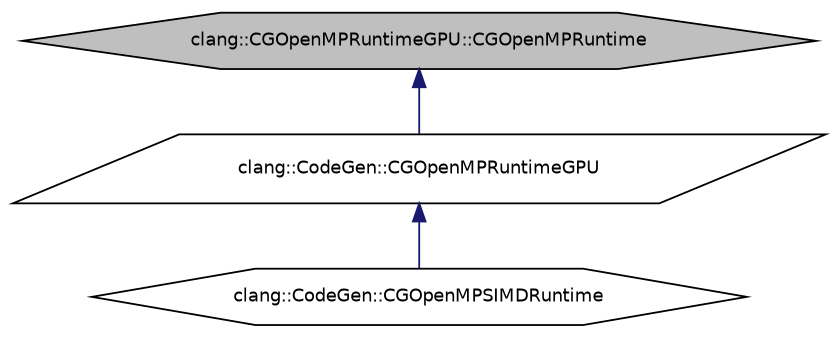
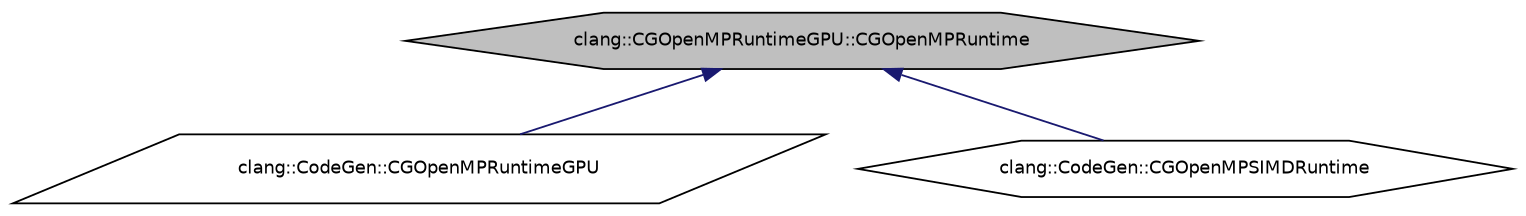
(419, 245) -> (1003, 108)
